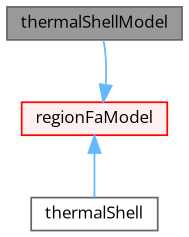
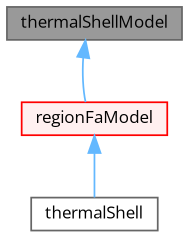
(106, 62) -> (83, 80)
